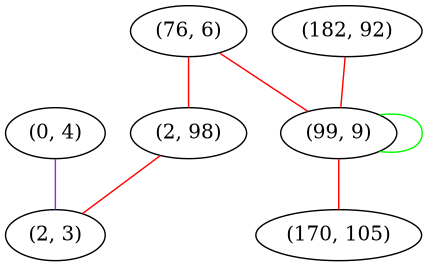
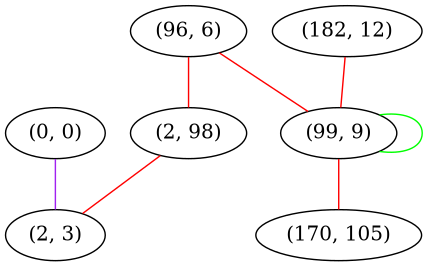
(189, 31) -> (189, 31)
(347, 31) -> (347, 31)
(55, 133) -> (55, 133)
